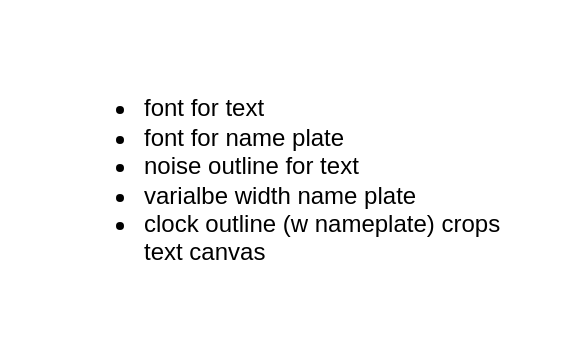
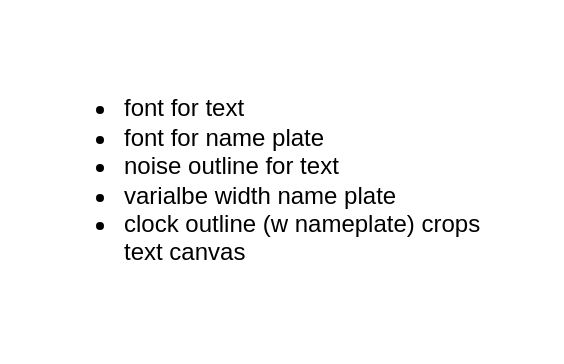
(301, 181) -> (281, 181)
